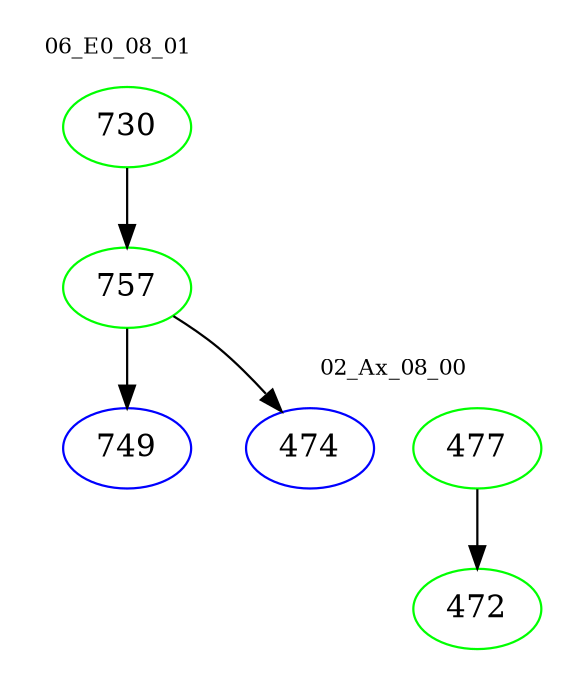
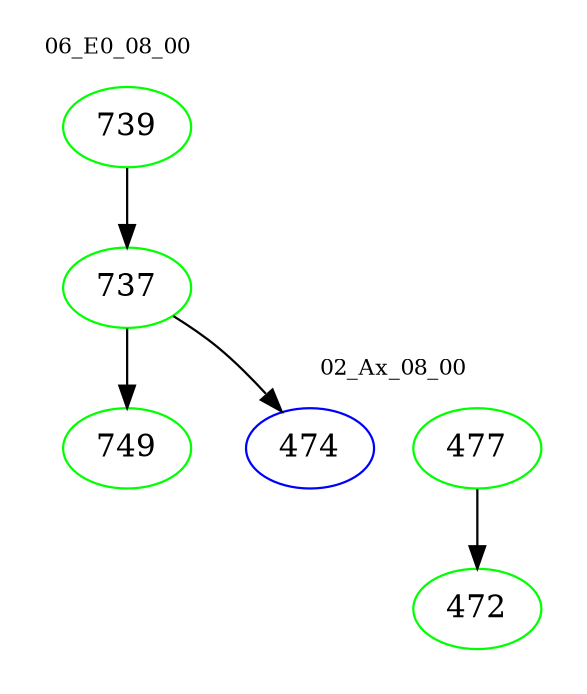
(118, 48) -> (118, 48)
(127, 127) -> (127, 127)
(127, 288) -> (127, 288)
(127, 448) -> (127, 448)
